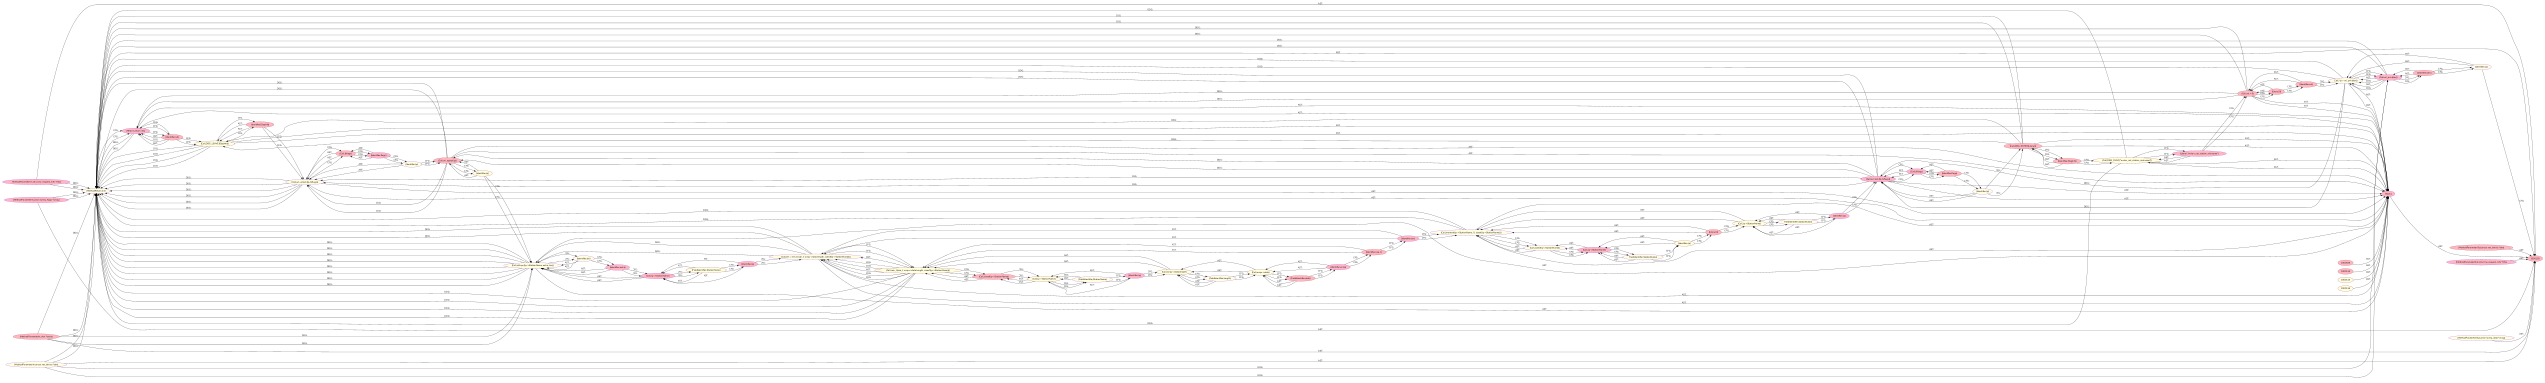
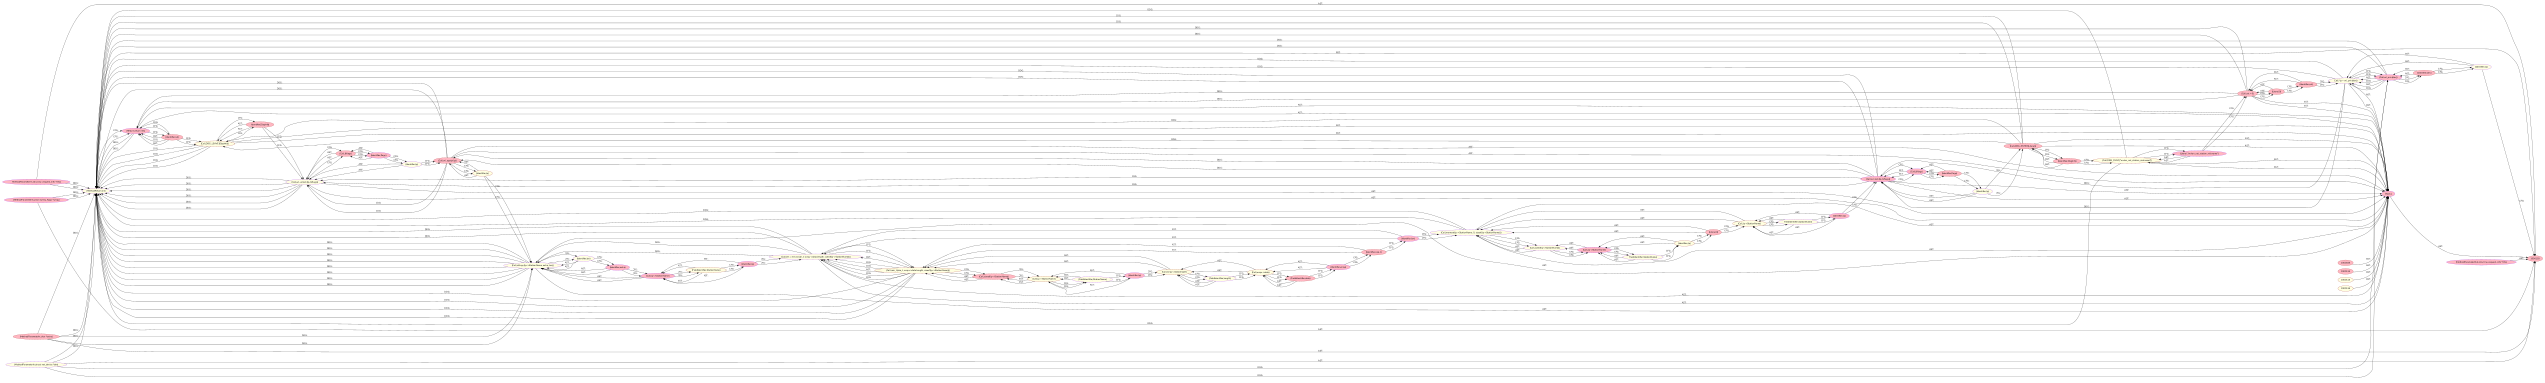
(2481, 248) -> none
(2481, 338) -> none
